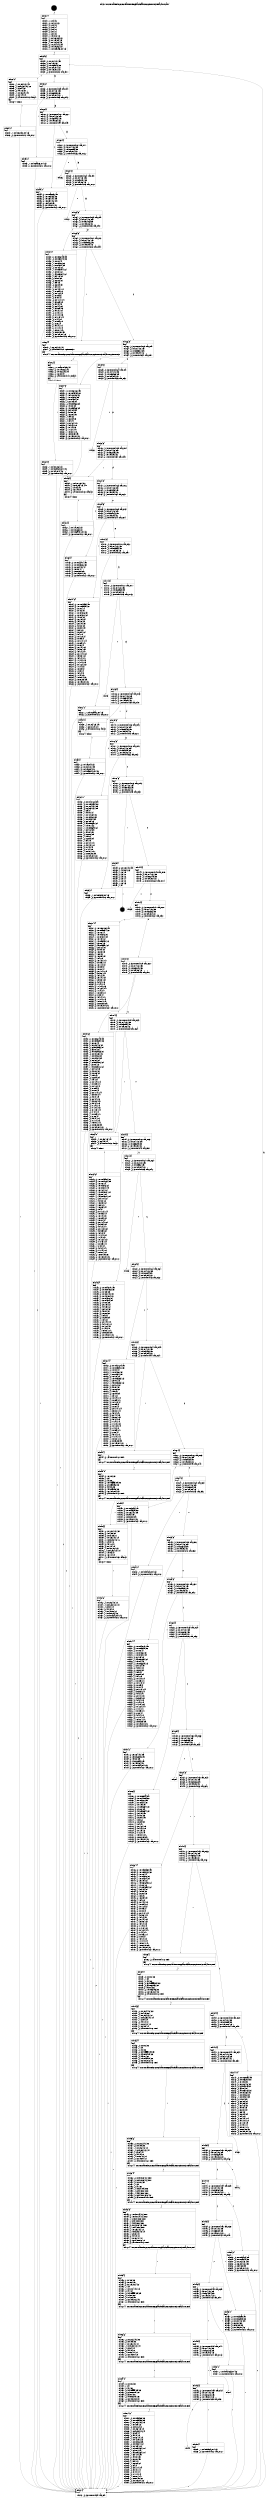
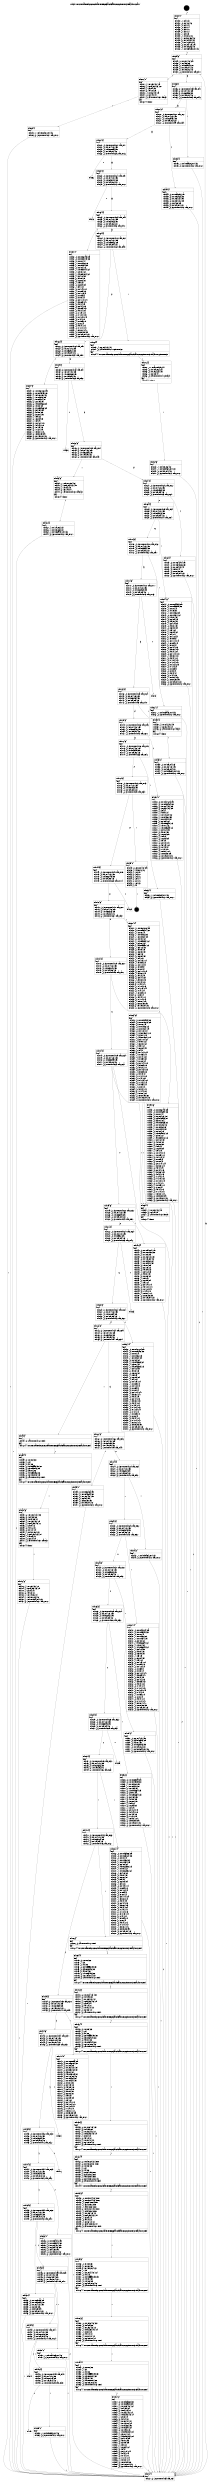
(104, 1161) -> (142, 1153)
